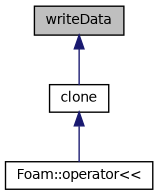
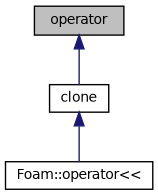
(79, 21) -> (79, 21)
